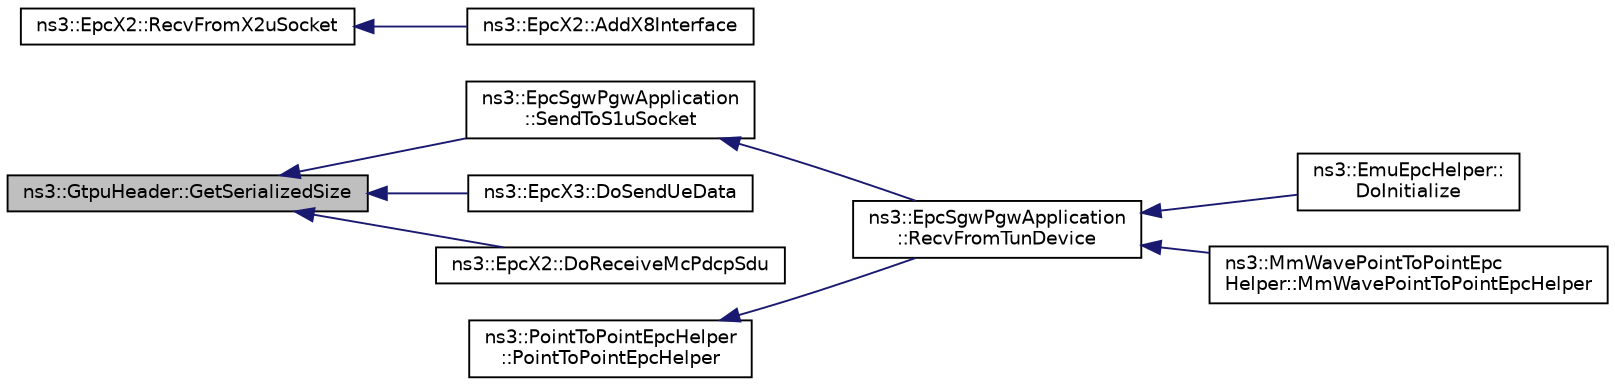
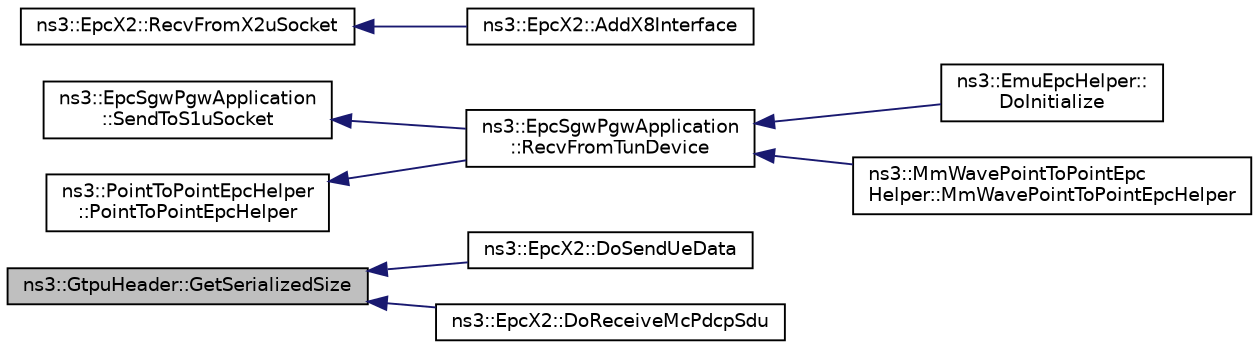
(383, 155) -> none
(610, 193) -> (610, 250)
